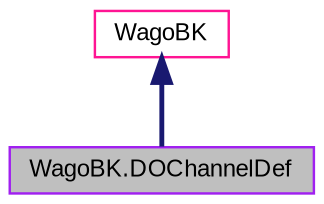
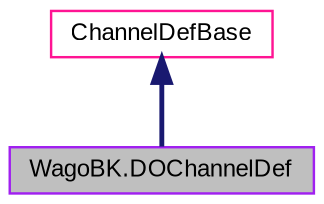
(162, 34) -> (162, 34)
